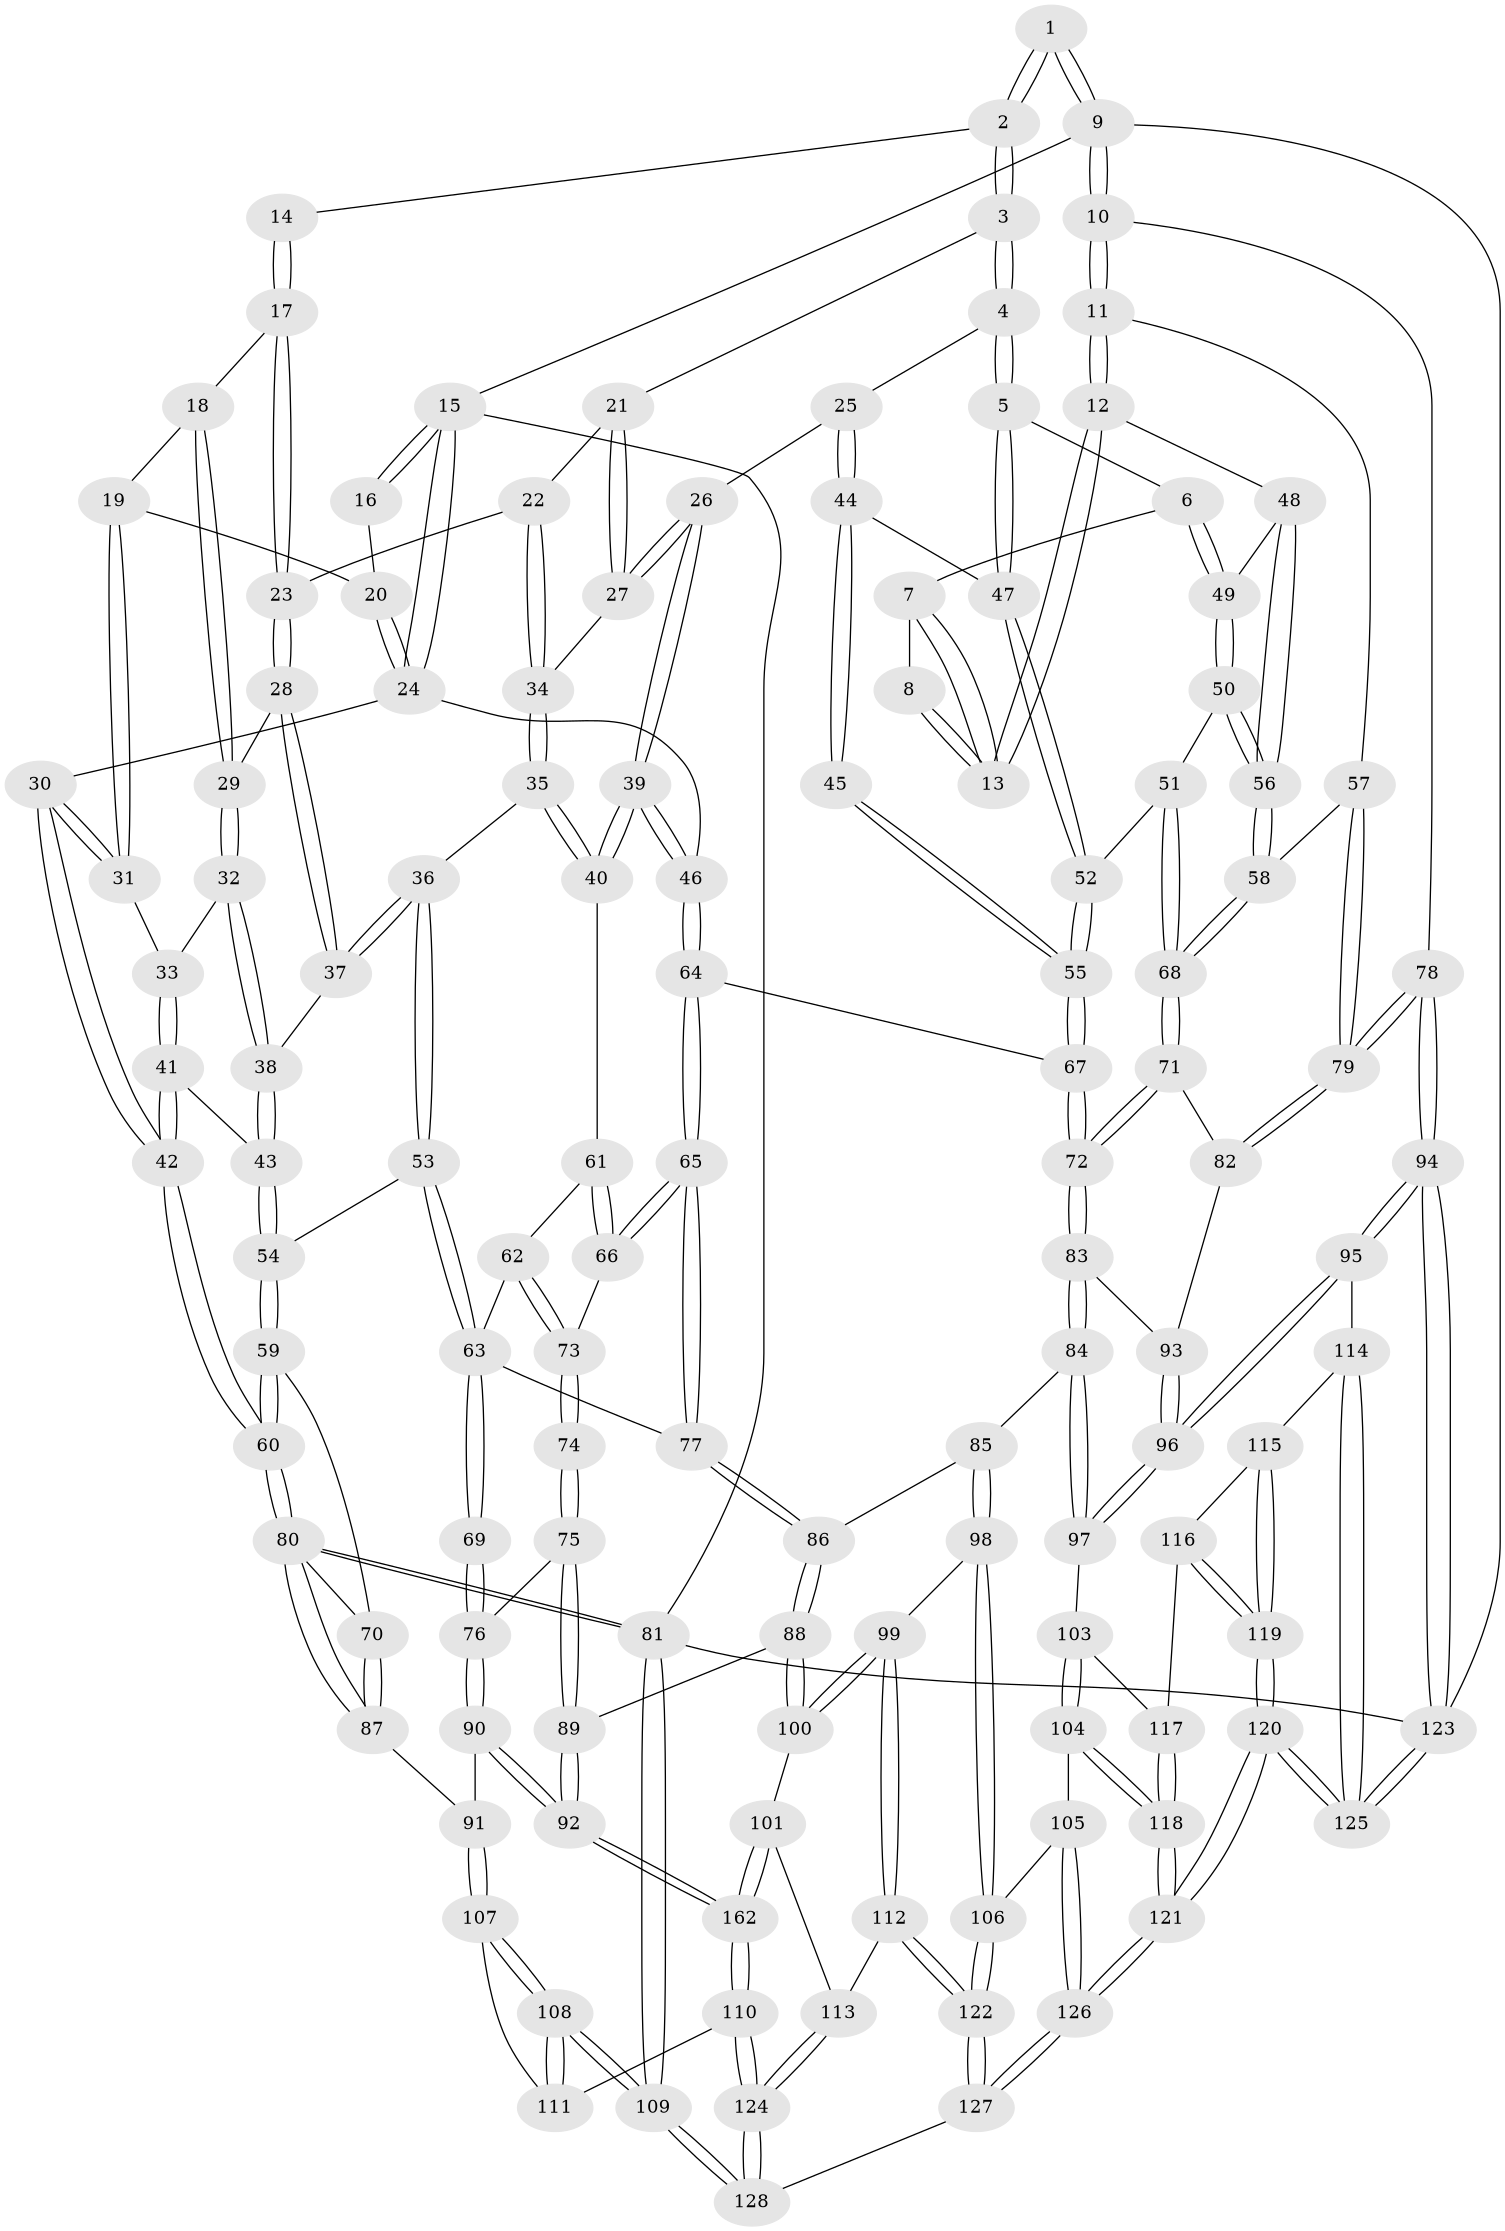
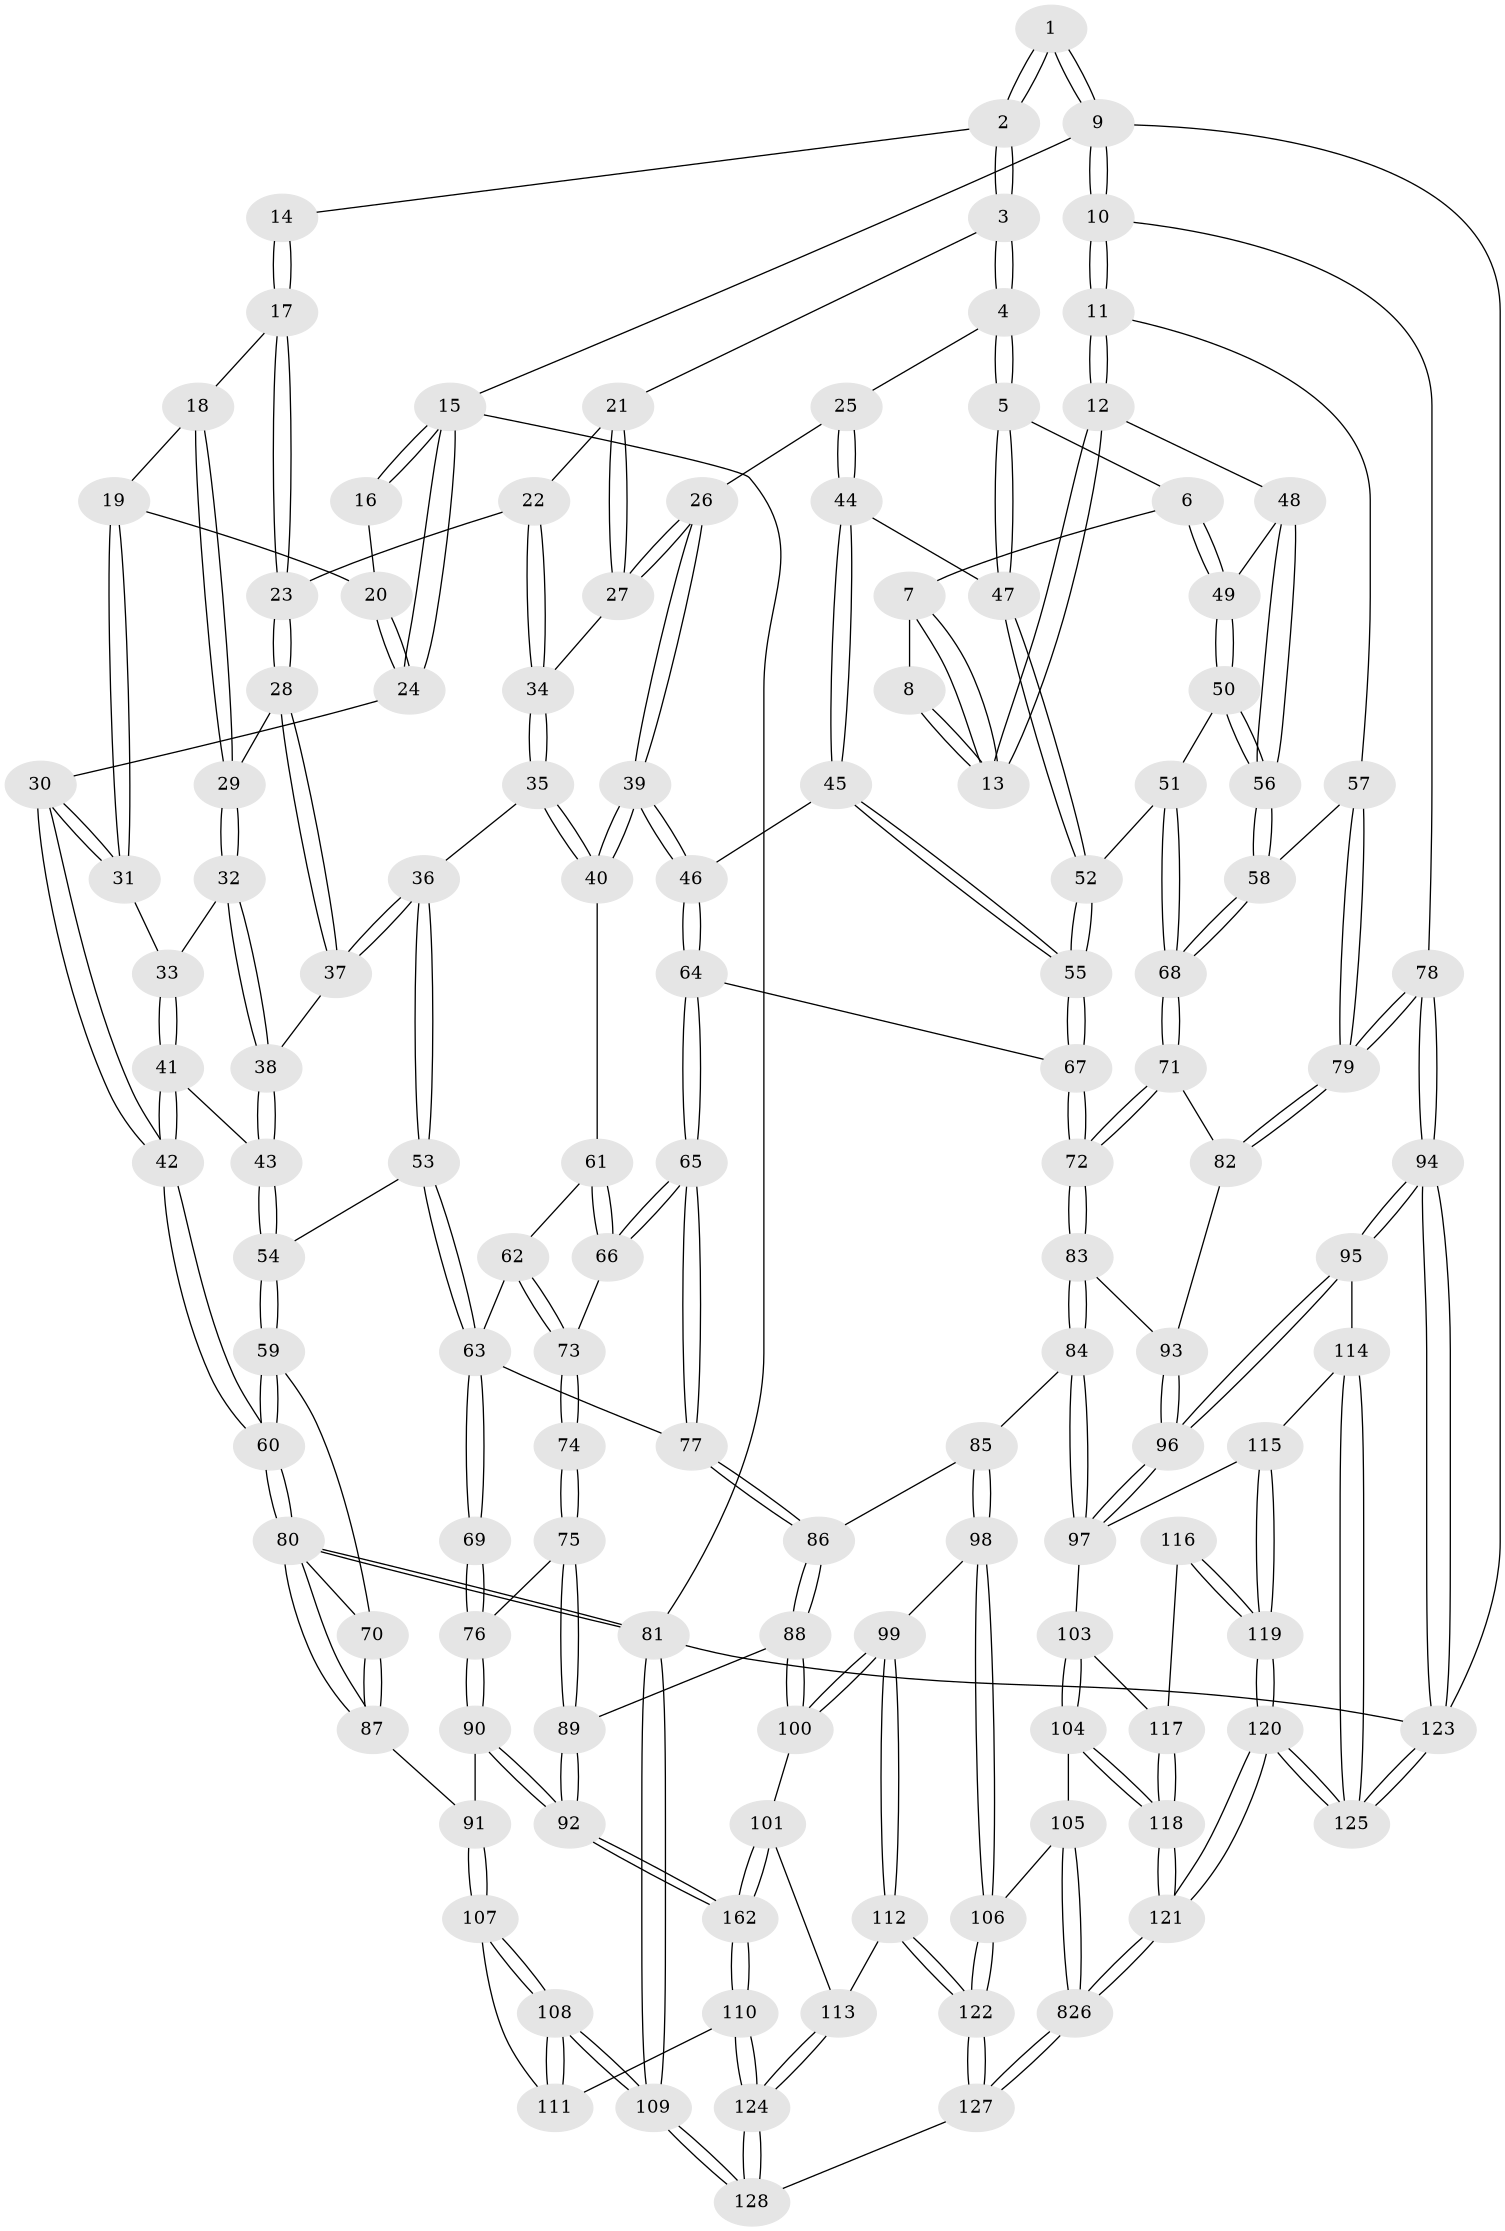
(616, 722) -> (773, 826)
(1222, 1494) -> (1172, 1494)
(1075, 2013) -> (1075, 2013)
